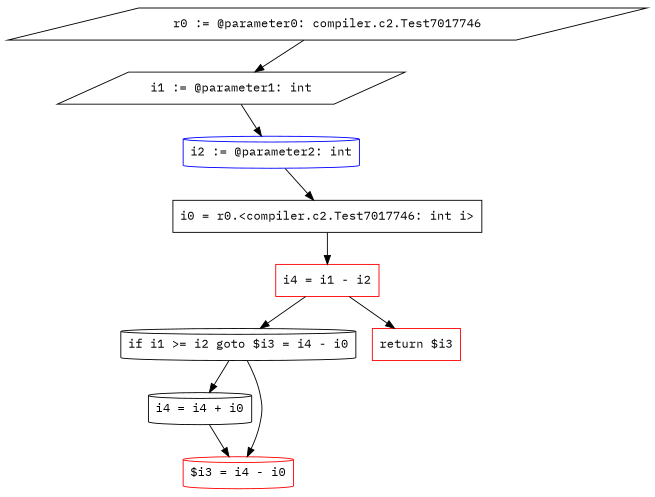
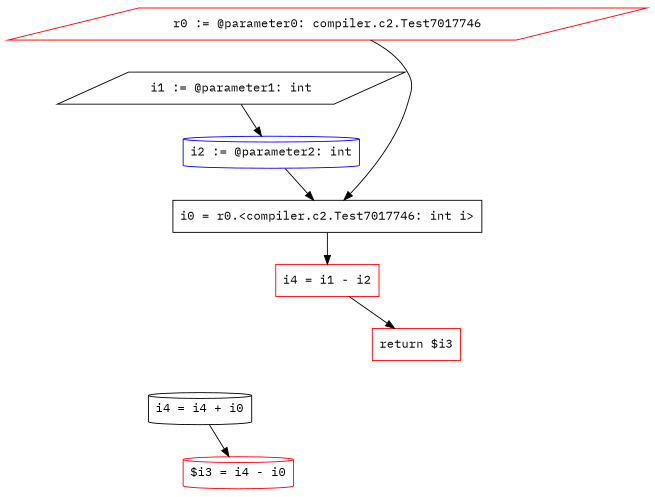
(327, 24) -> (327, 24)
(283, 54) -> (404, 116)
(238, 345) -> none
